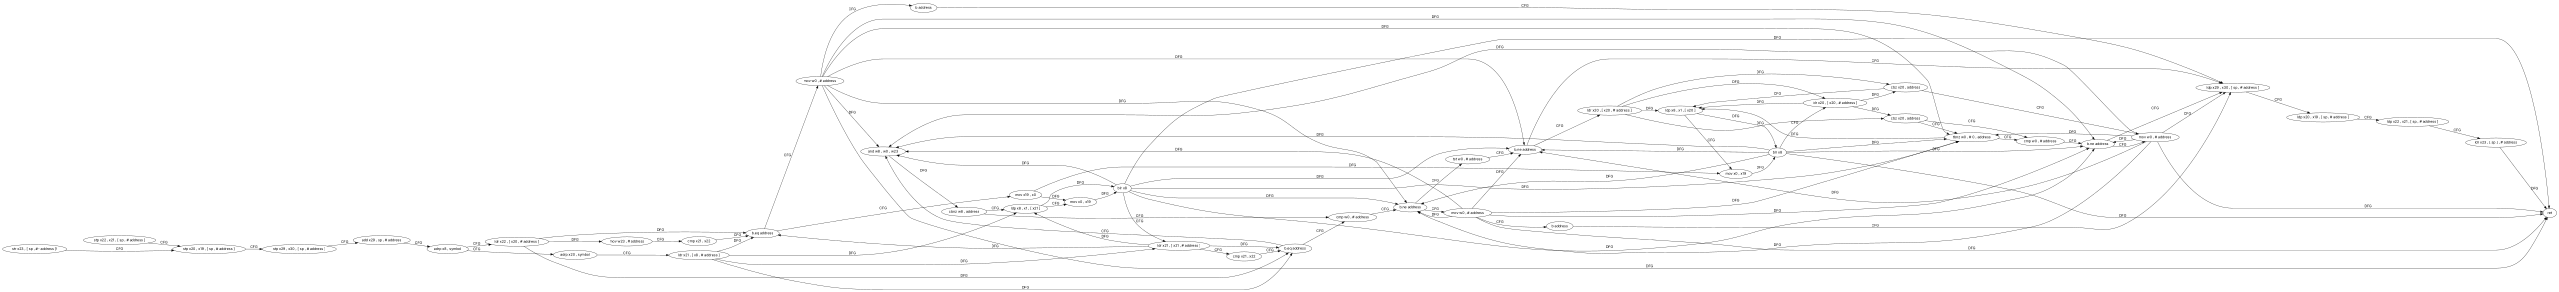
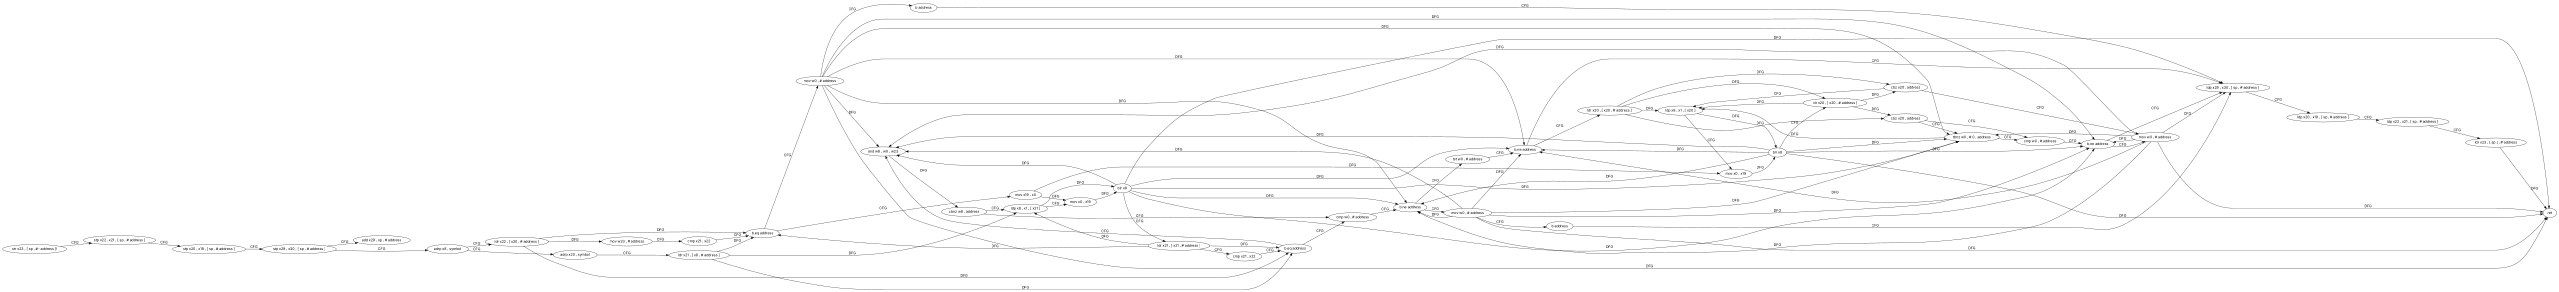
(415, 245) -> (380, 251)
(118, 251) -> (75, 245)
(934, 265) -> none
